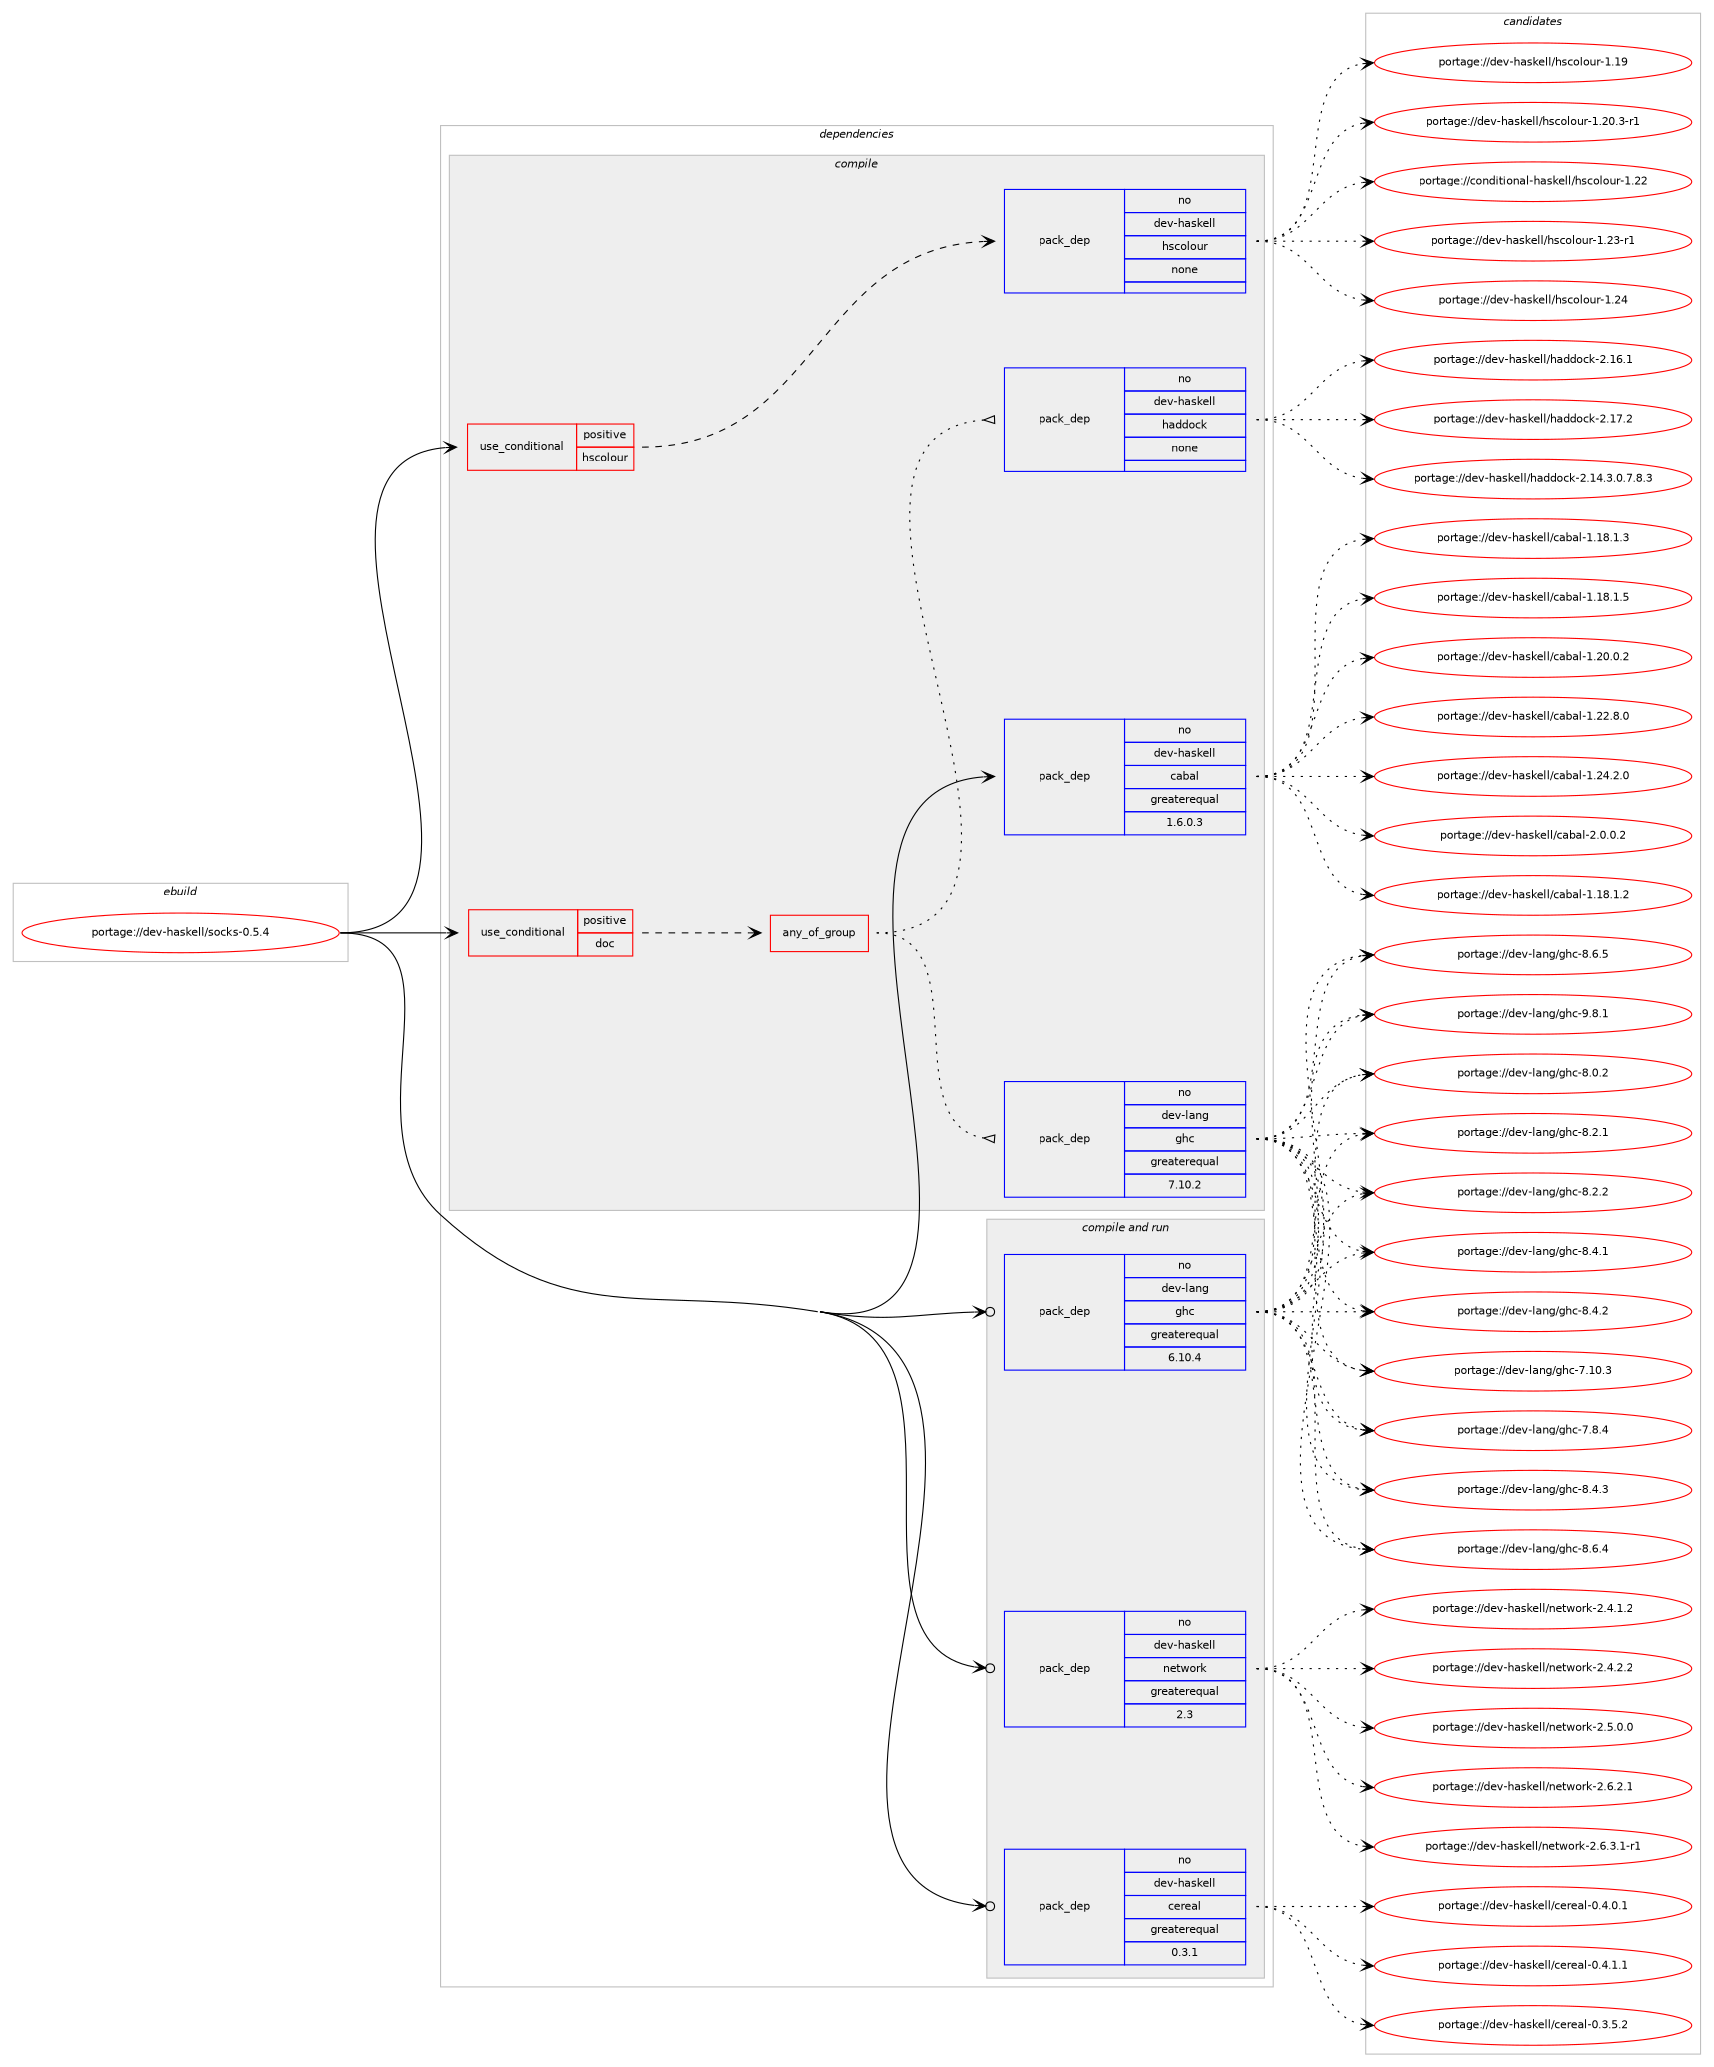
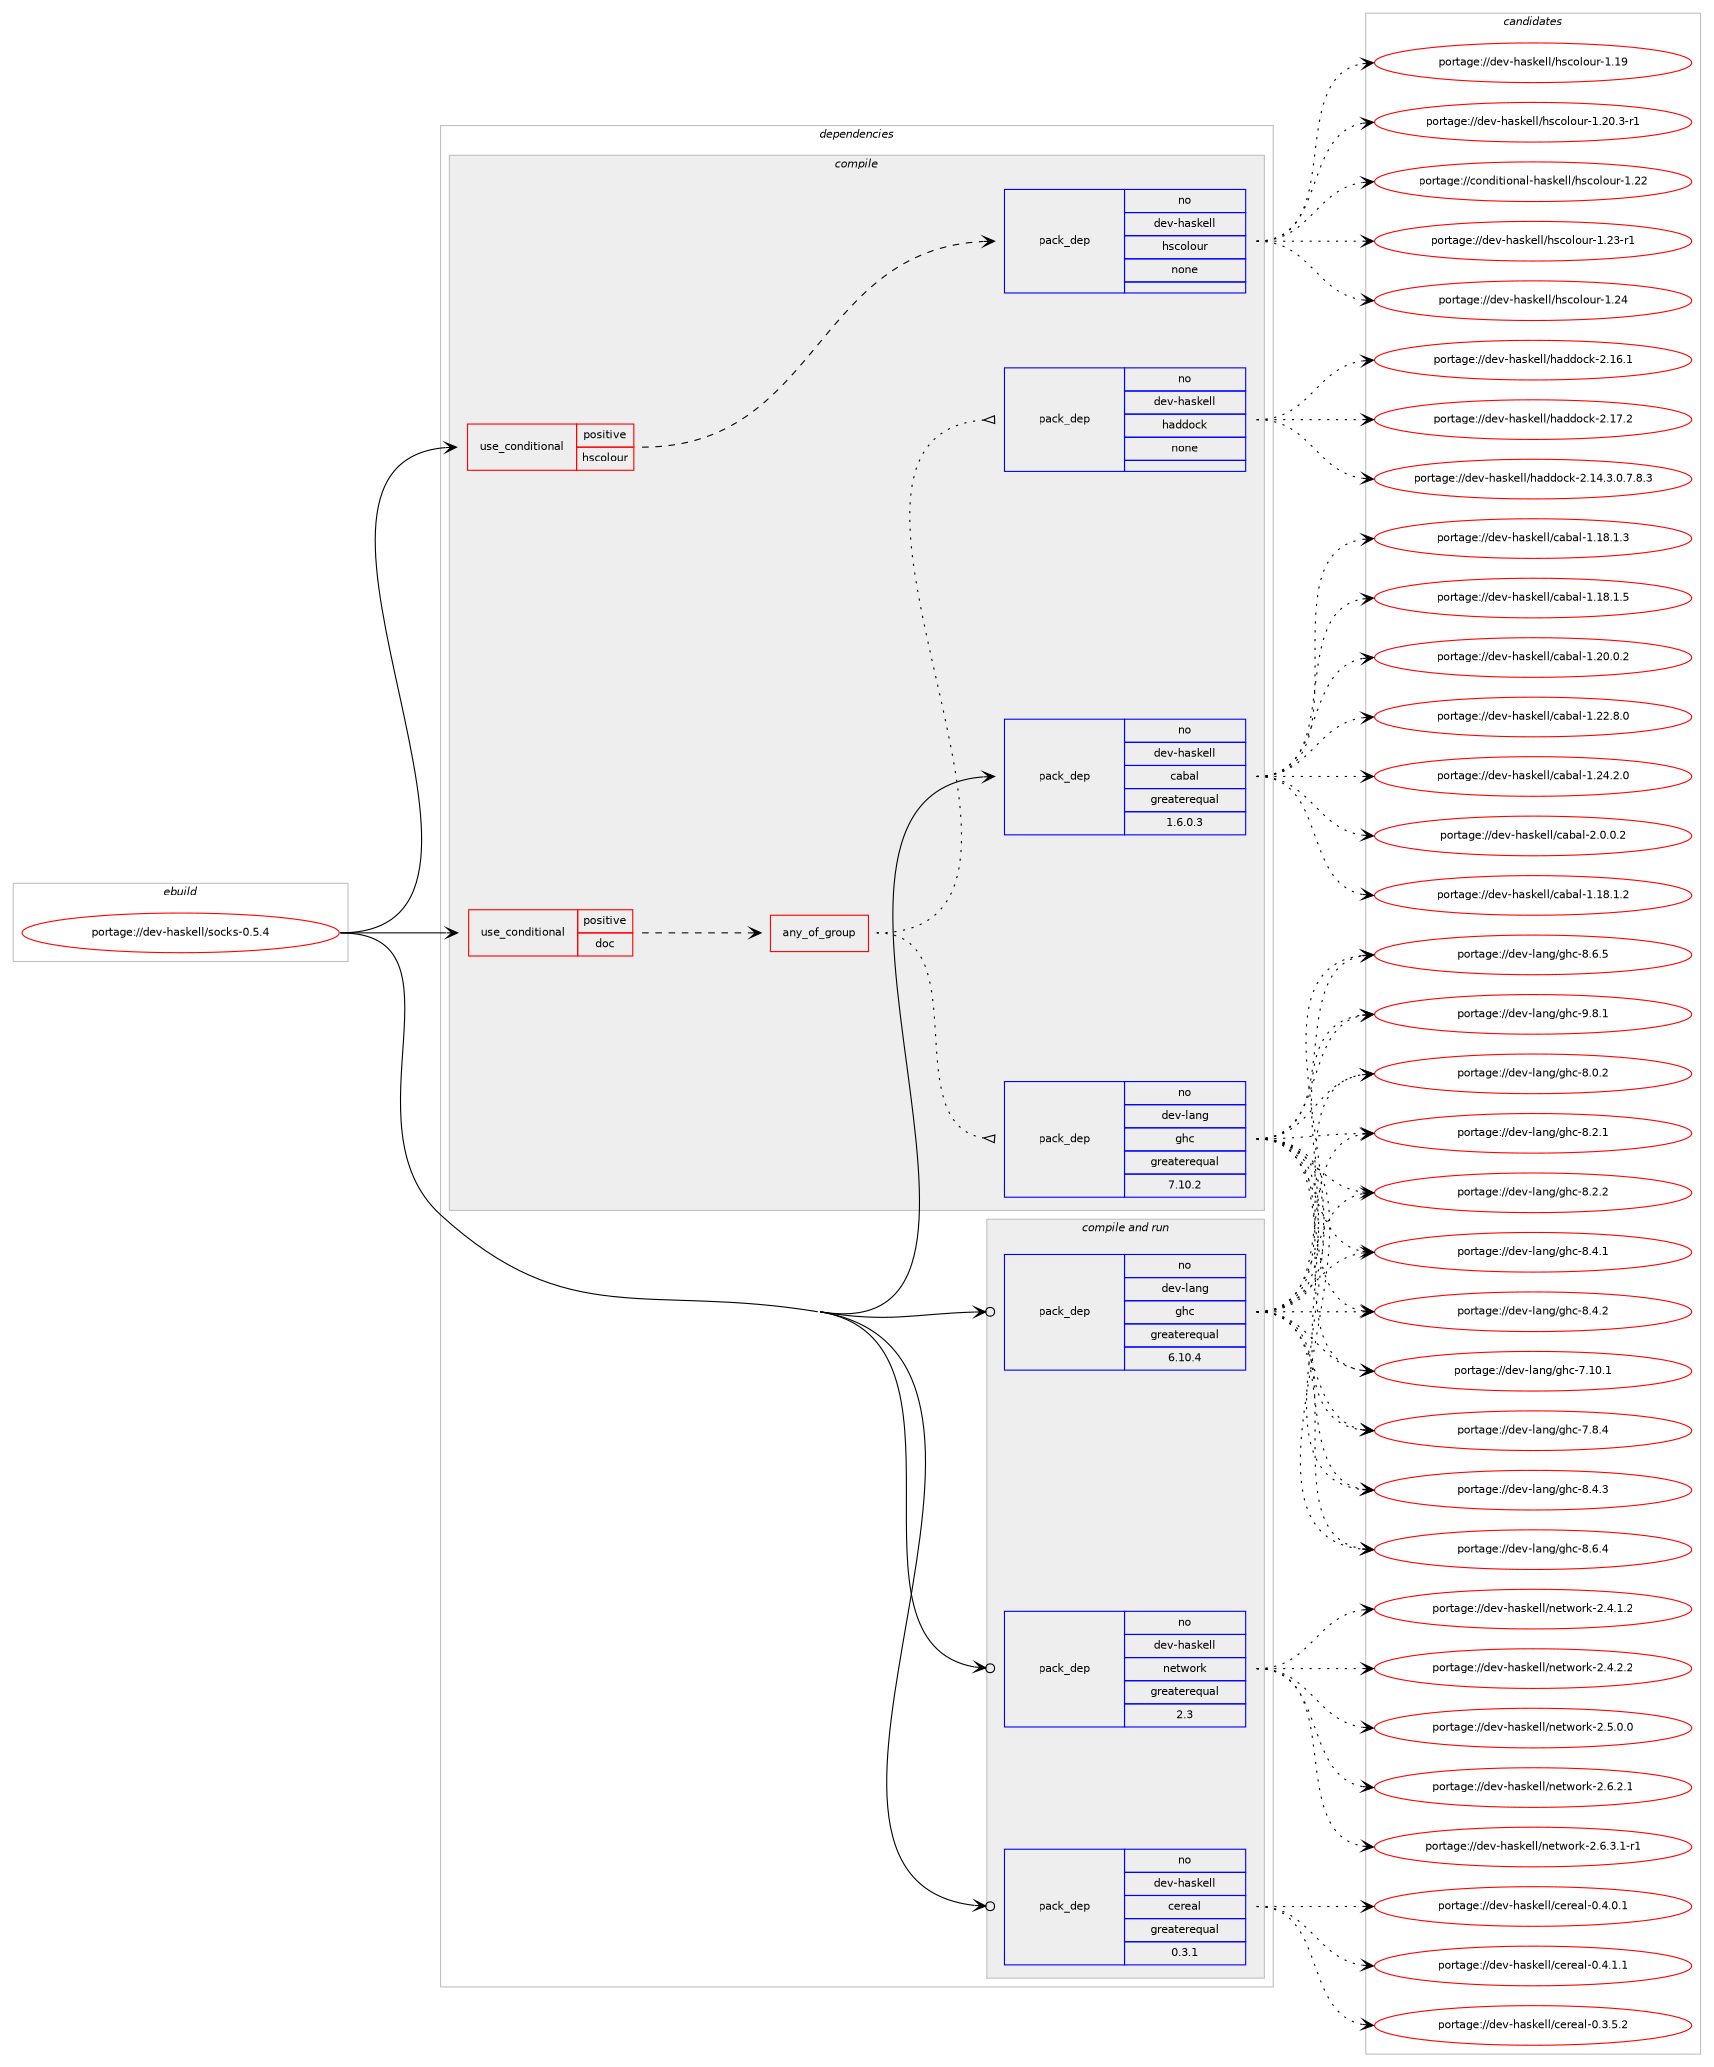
(1533, 1371) -> (1533, 1371)
